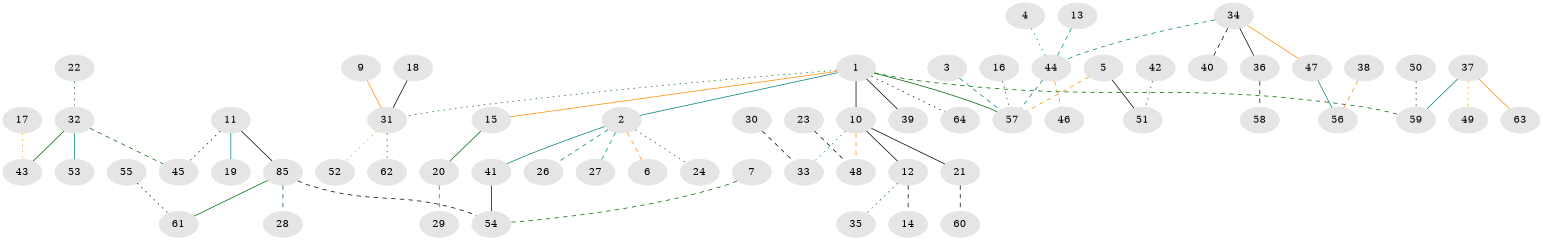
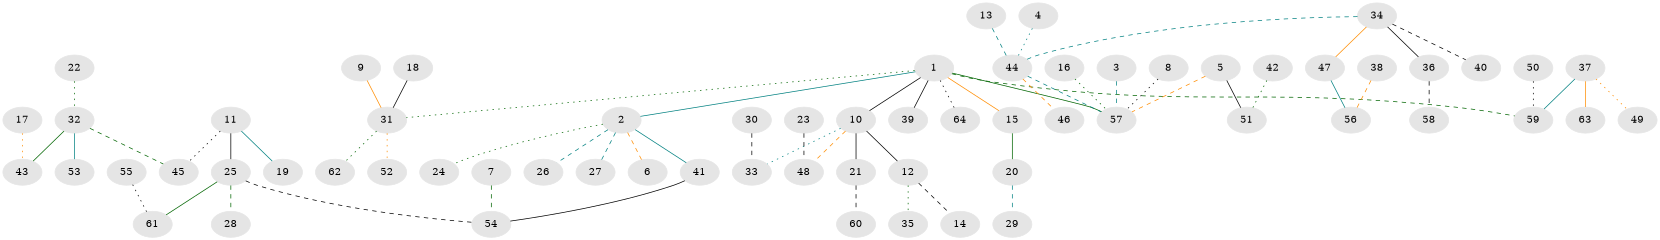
none -> (1169, 68)
(283, 172) -> (231, 172)
